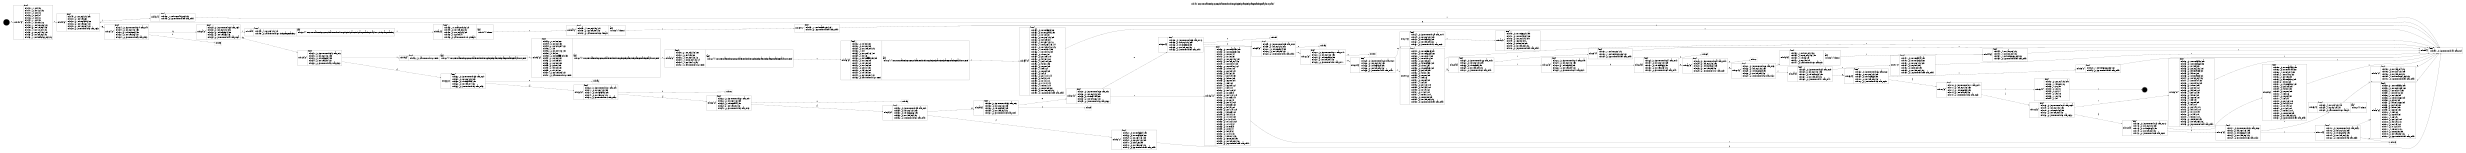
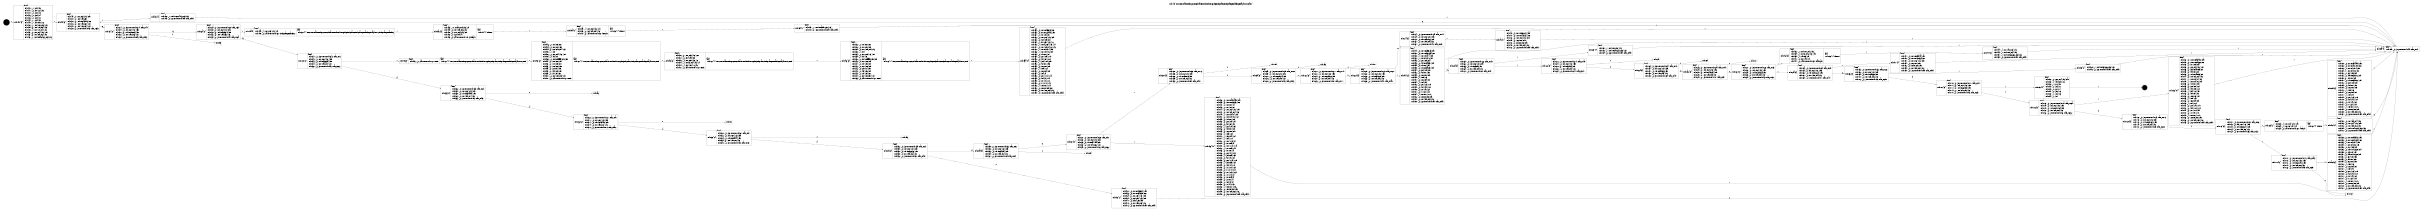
none -> (1656, 60)
(2216, 124) -> none
